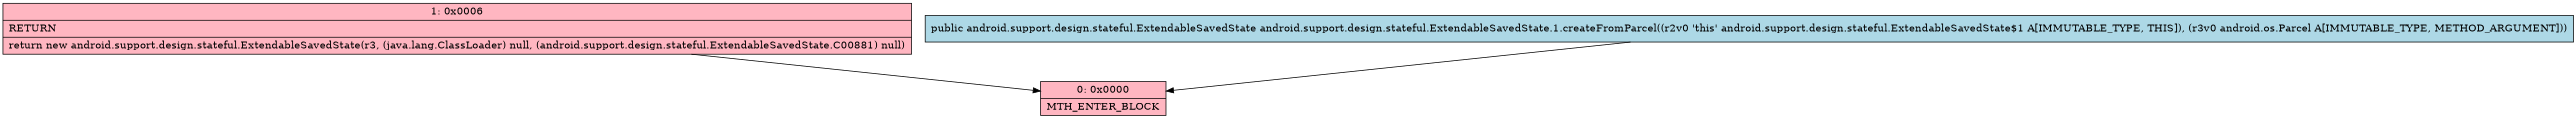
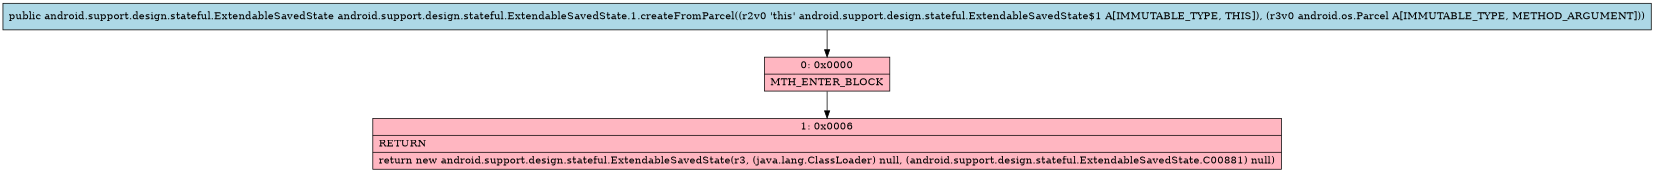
(862, 72) -> (827, 101)
